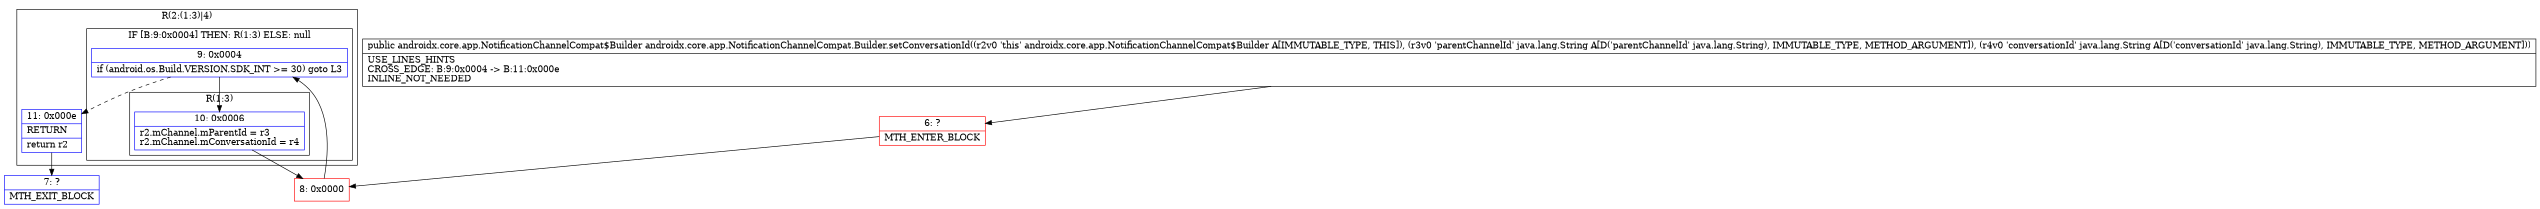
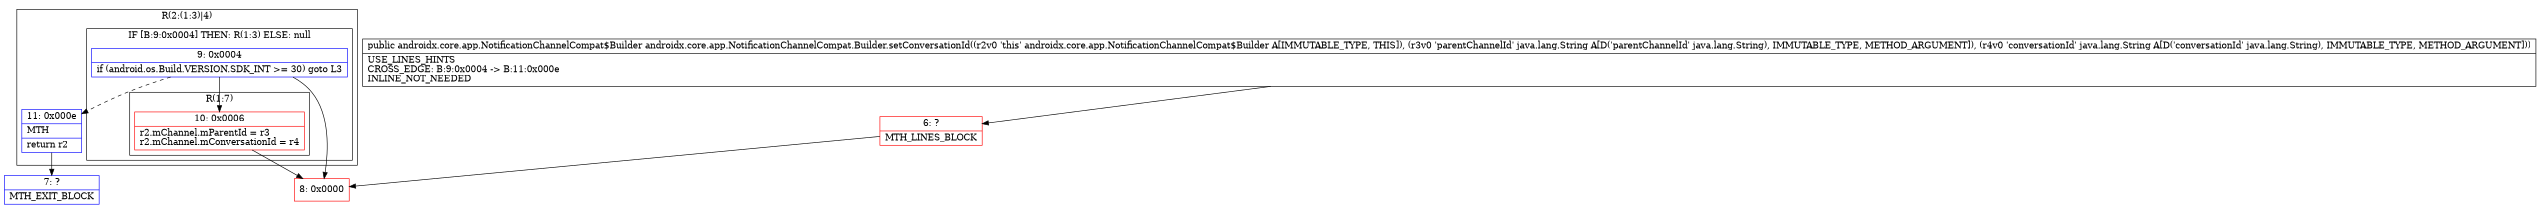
(220, 99) -> (220, 99)
(326, 125) -> (324, 119)
(47, 131) -> (38, 131)
(220, 131) -> (220, 131)
(932, 138) -> (931, 138)
